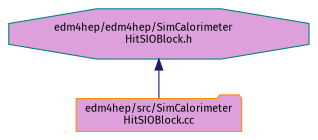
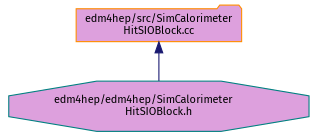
(159, 84) -> (159, 67)
